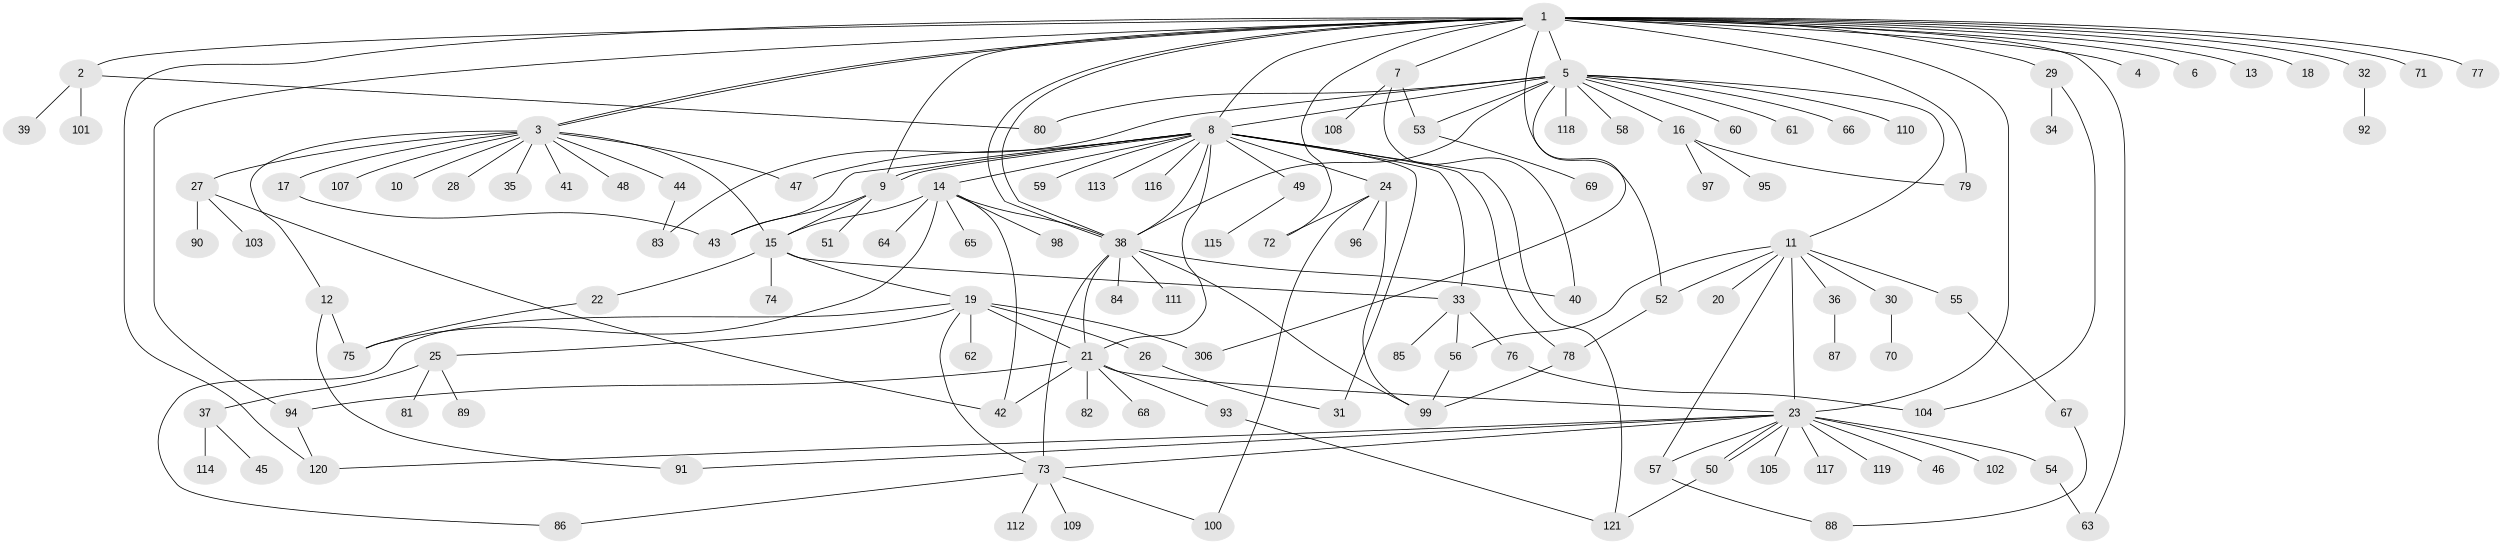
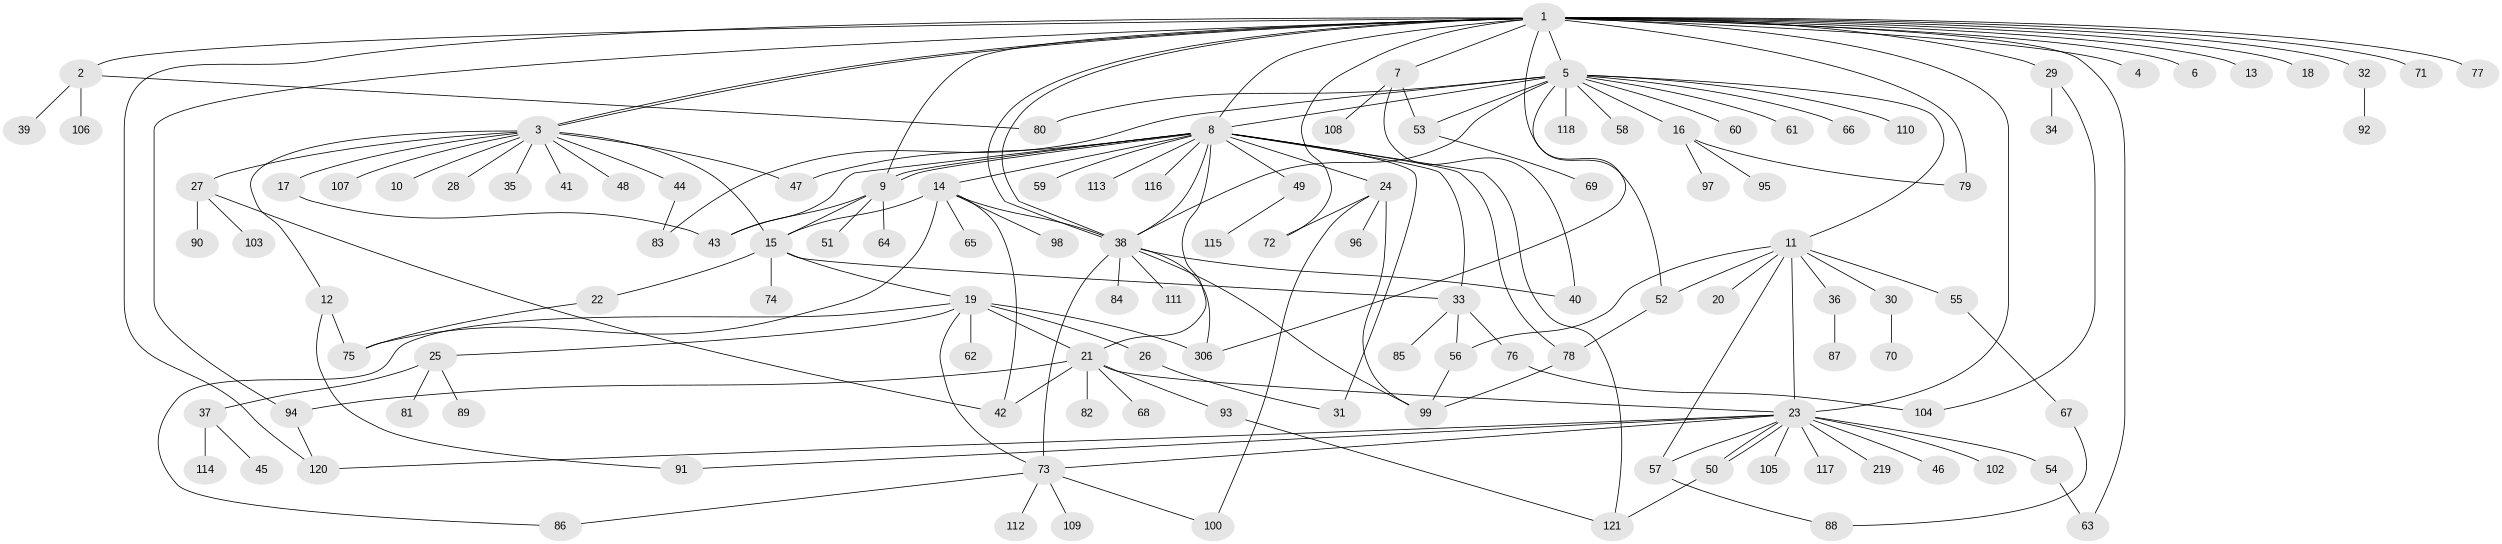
(81, 130) -> (81, 130)
(912, 215) -> (884, 215)
(1086, 296) -> (1197, 280)
(1882, 470) -> (1882, 470)
